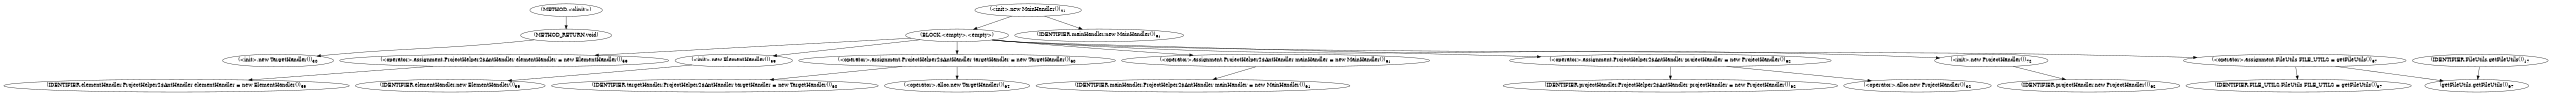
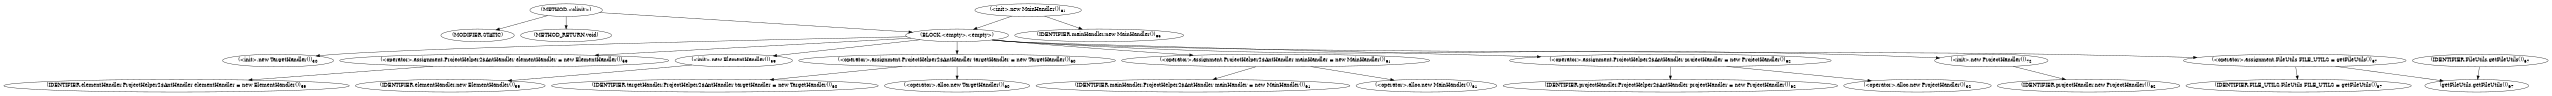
(1063, 10) -> (1063, 10)
none -> (754, 22)
none -> (478, 35)
(1158, 35) -> (1158, 35)
(427, 48) -> (613, 44)
(2527, 60) -> (2527, 60)
(1007, 85) -> (1007, 85)
none -> (1426, 86)
